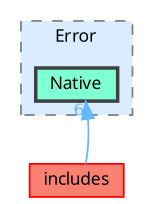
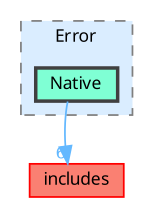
(88, 141) -> (65, 126)
